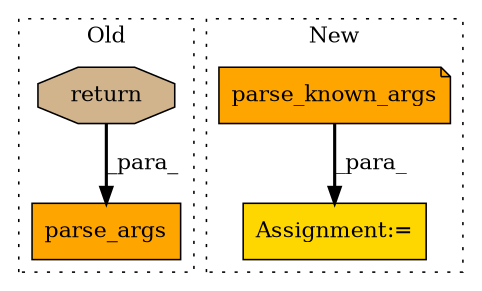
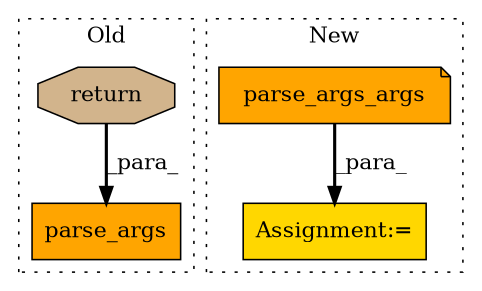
(335, 95) -> (335, 95)
